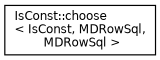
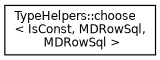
(80, 30) -> (80, 30)
